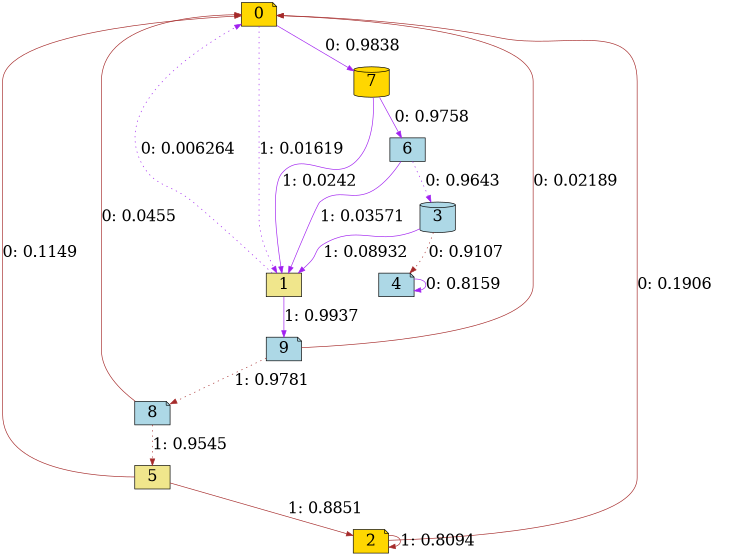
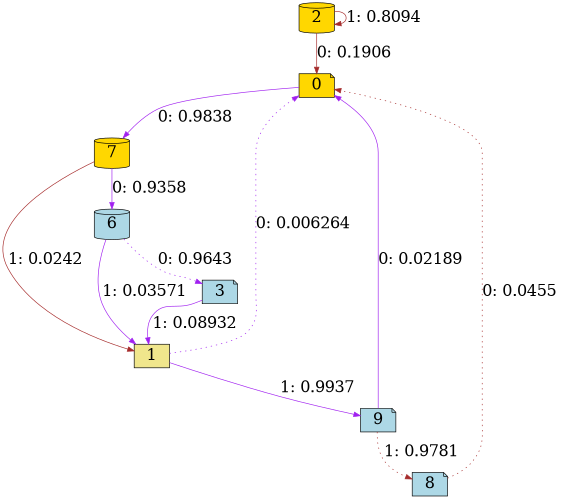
(439, 118) -> (156, 189)
(259, 148) -> none
(408, 150) -> (112, 224)
(305, 164) -> (7, 267)
(101, 166) -> (482, 244)
(533, 174) -> (378, 246)
(438, 217) -> (220, 292)
(396, 285) -> none
(152, 477) -> none
(371, 541) -> (317, 18)
